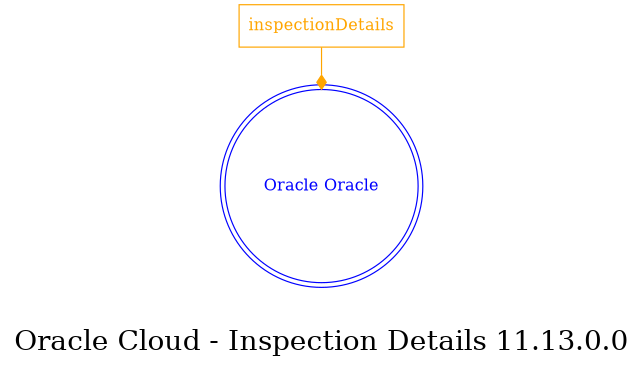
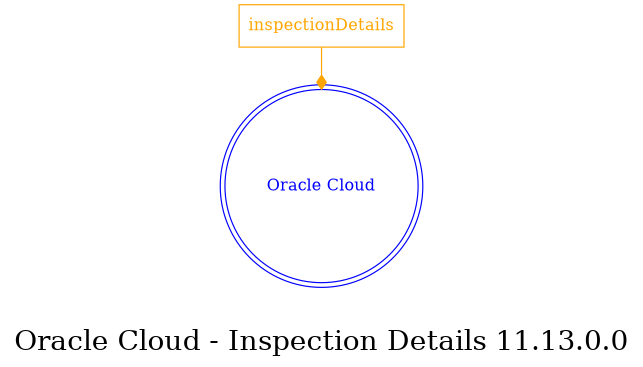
(322, 186) -> (322, 186)
